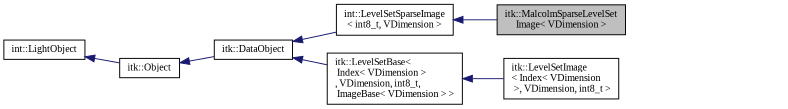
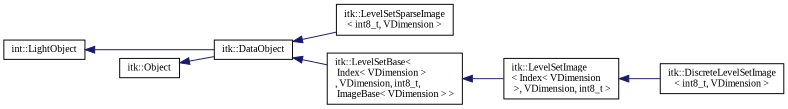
(395, 20) -> (395, 20)
(561, 20) -> none
(107, 61) -> (155, 50)
none -> (722, 79)
